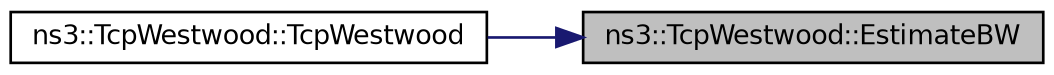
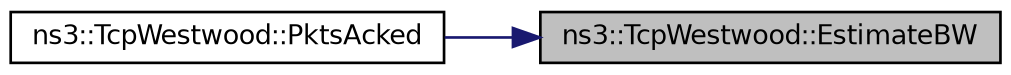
(249, 37) -> (227, 37)
